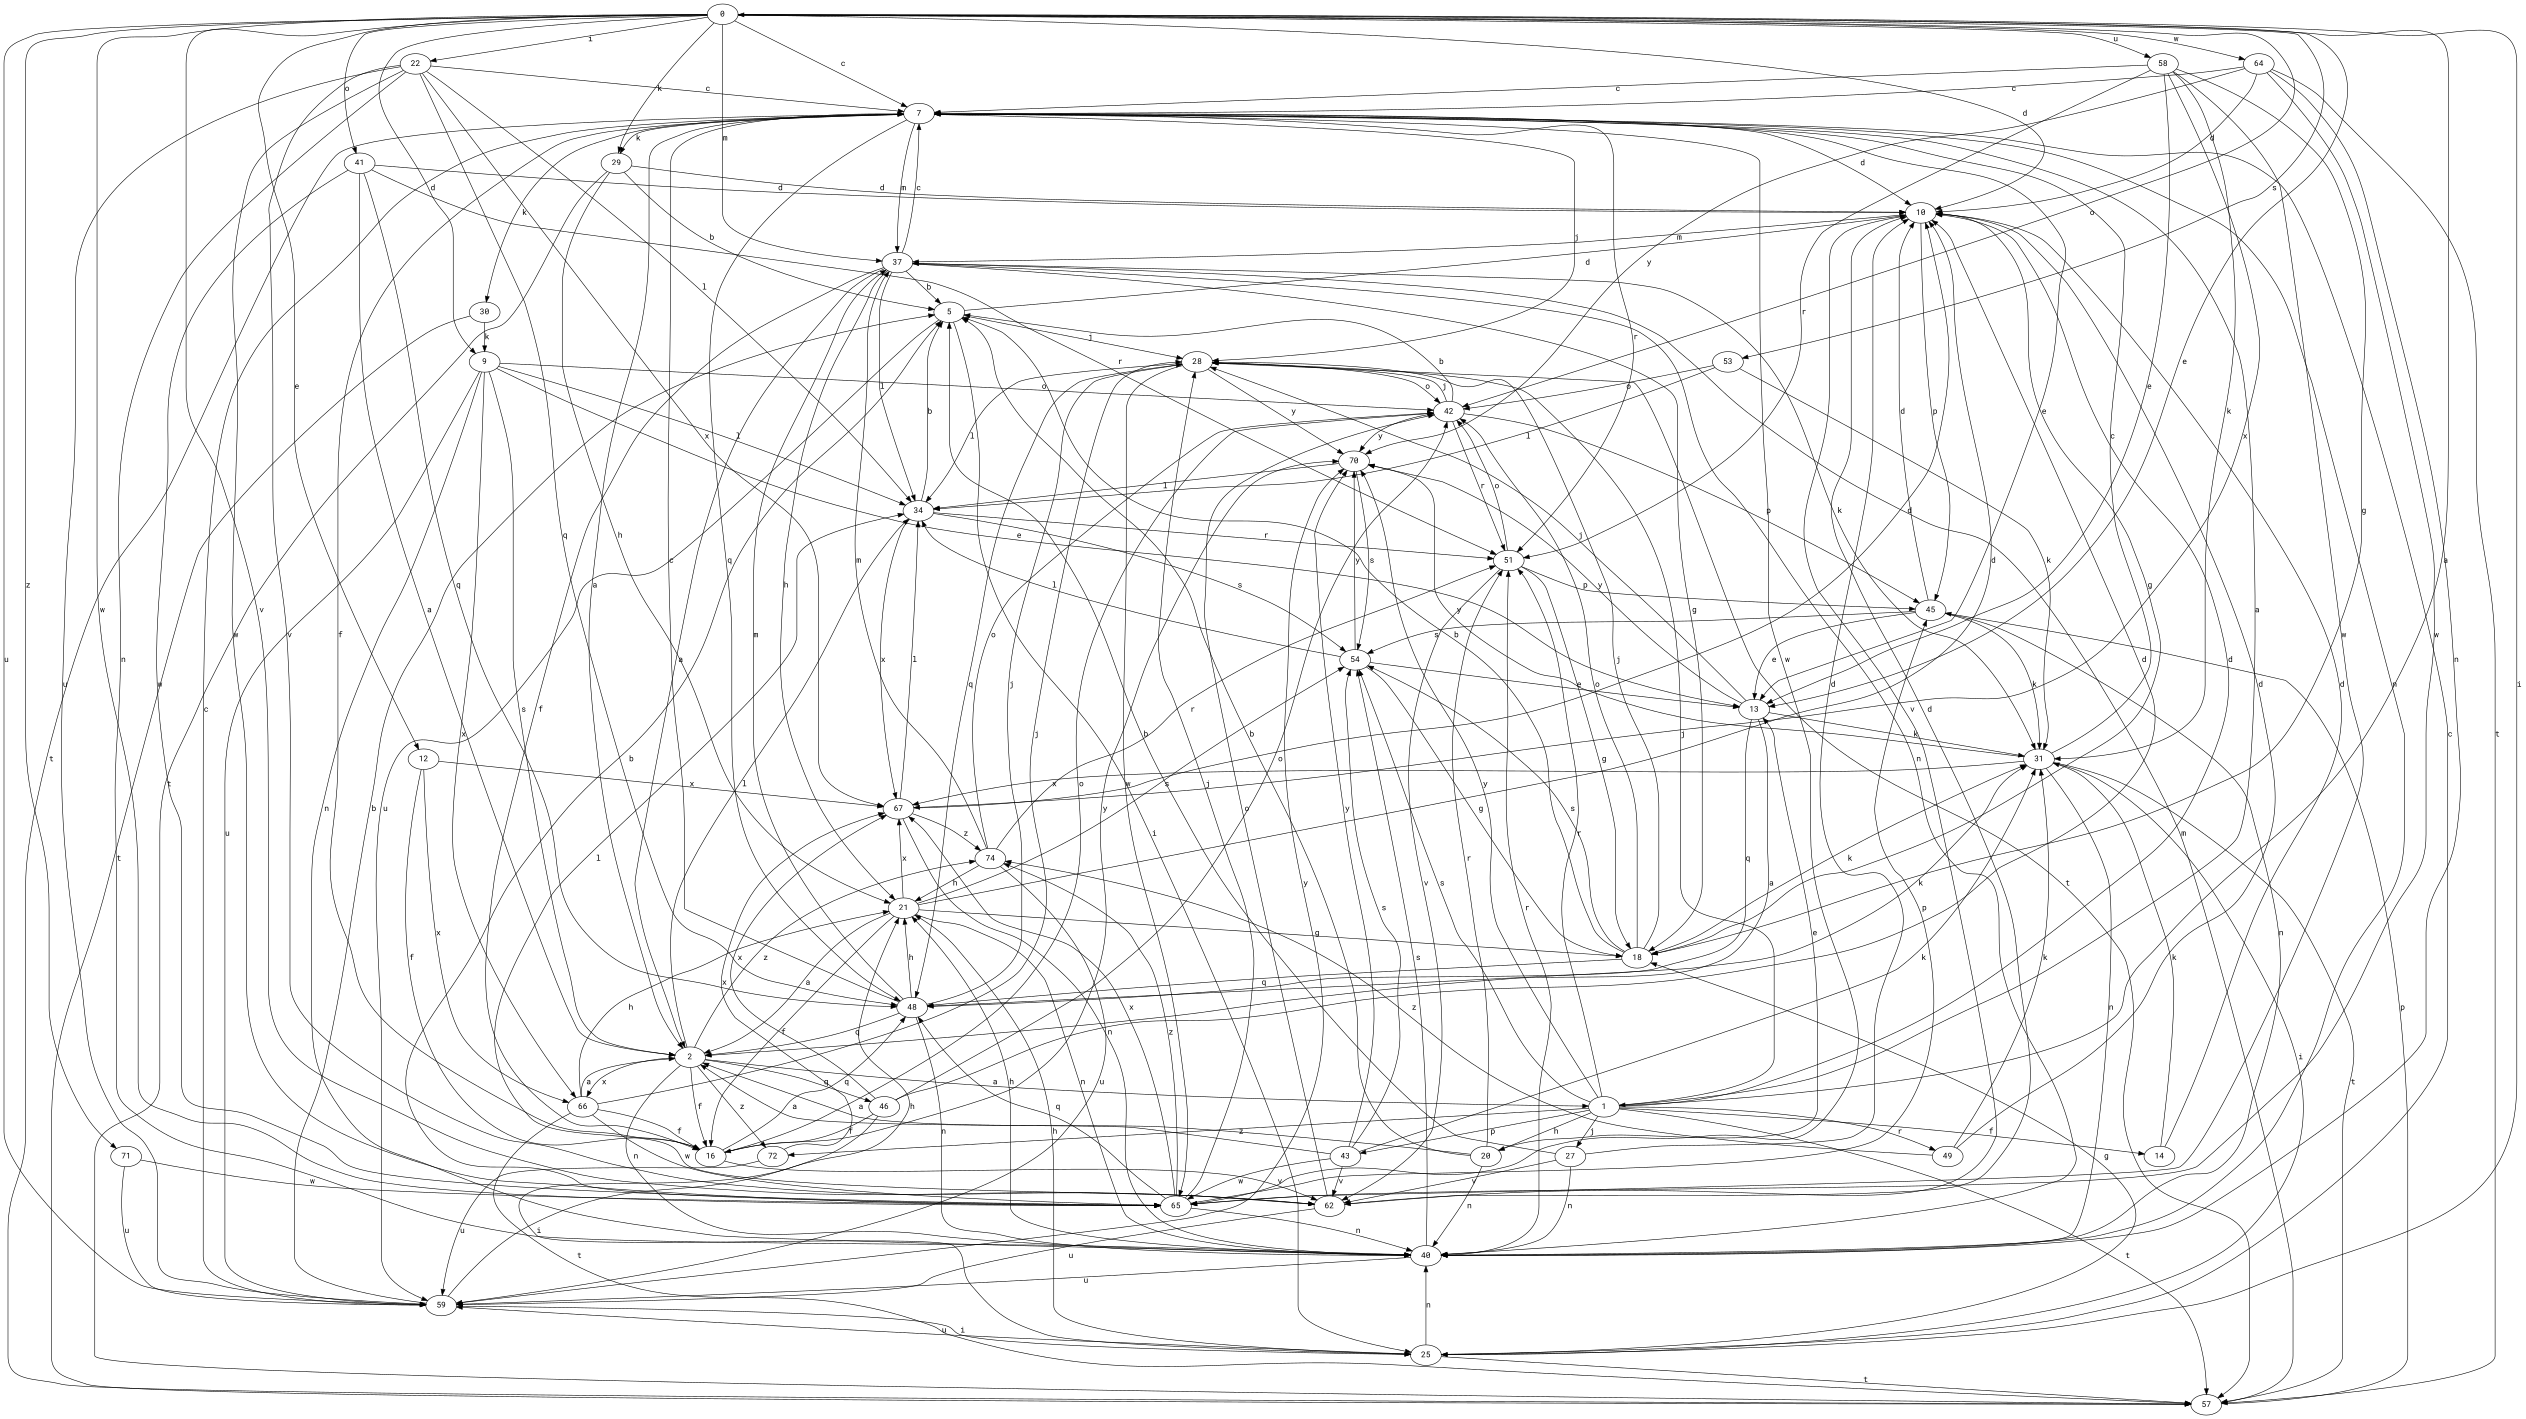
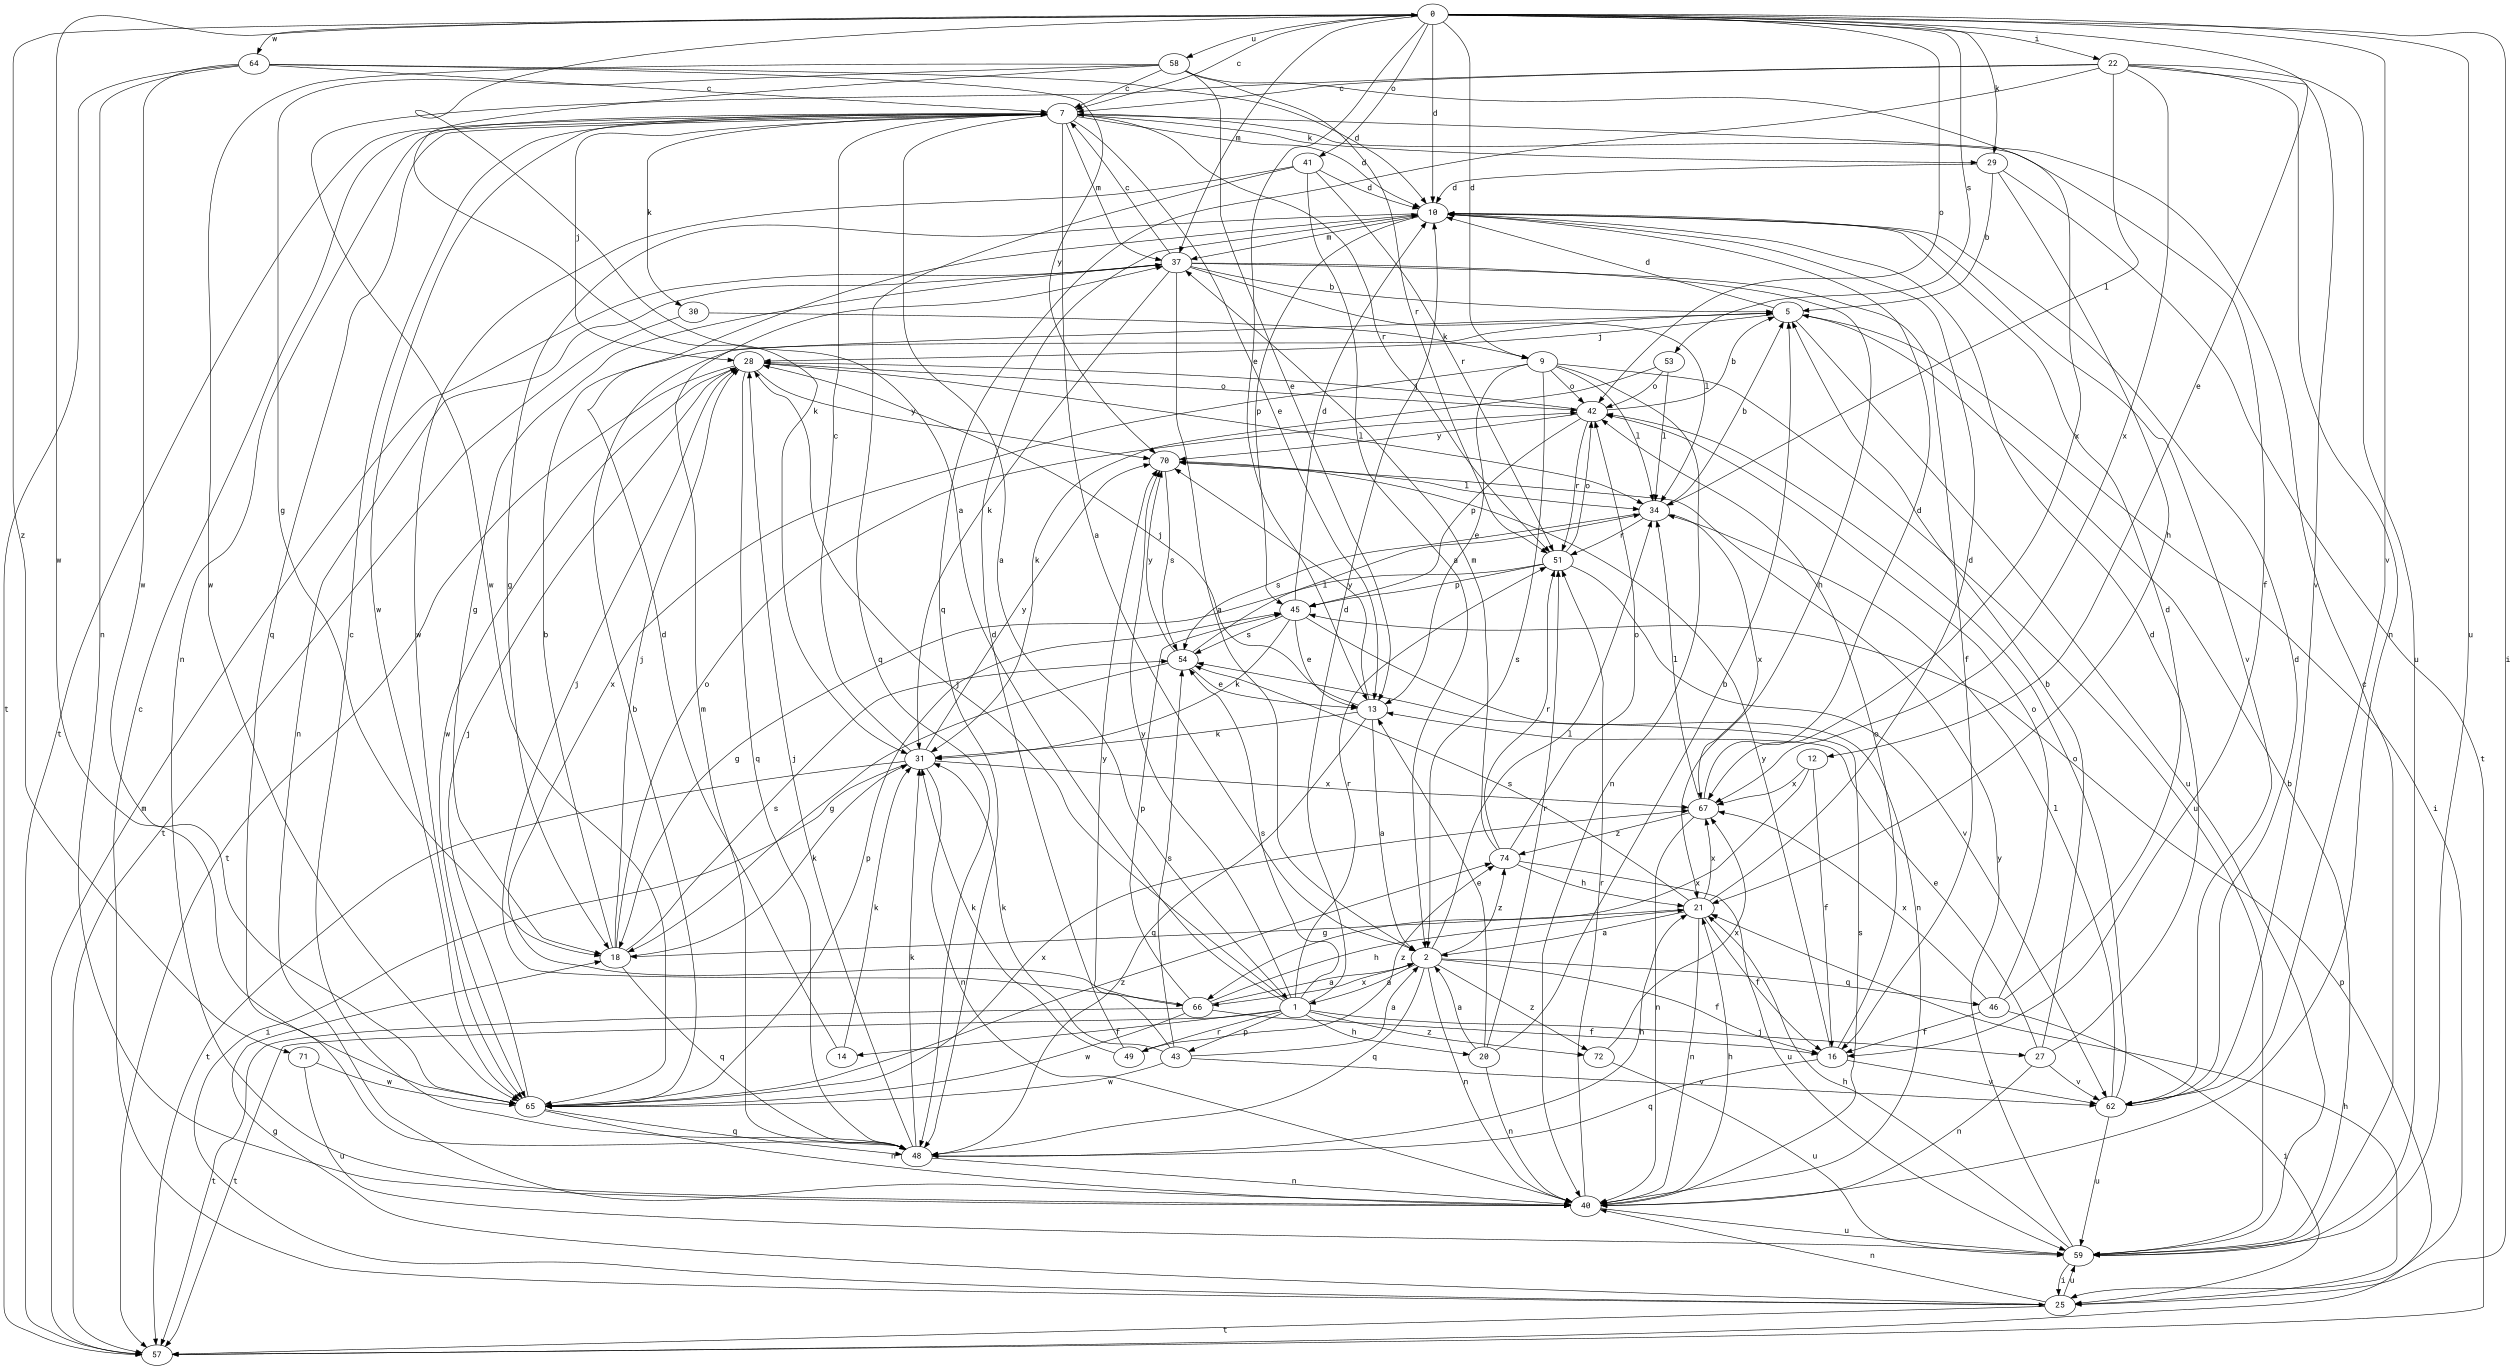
none -> (1834, 750)
none -> (1142, 785)
(807, 1041) -> (1210, 1114)
